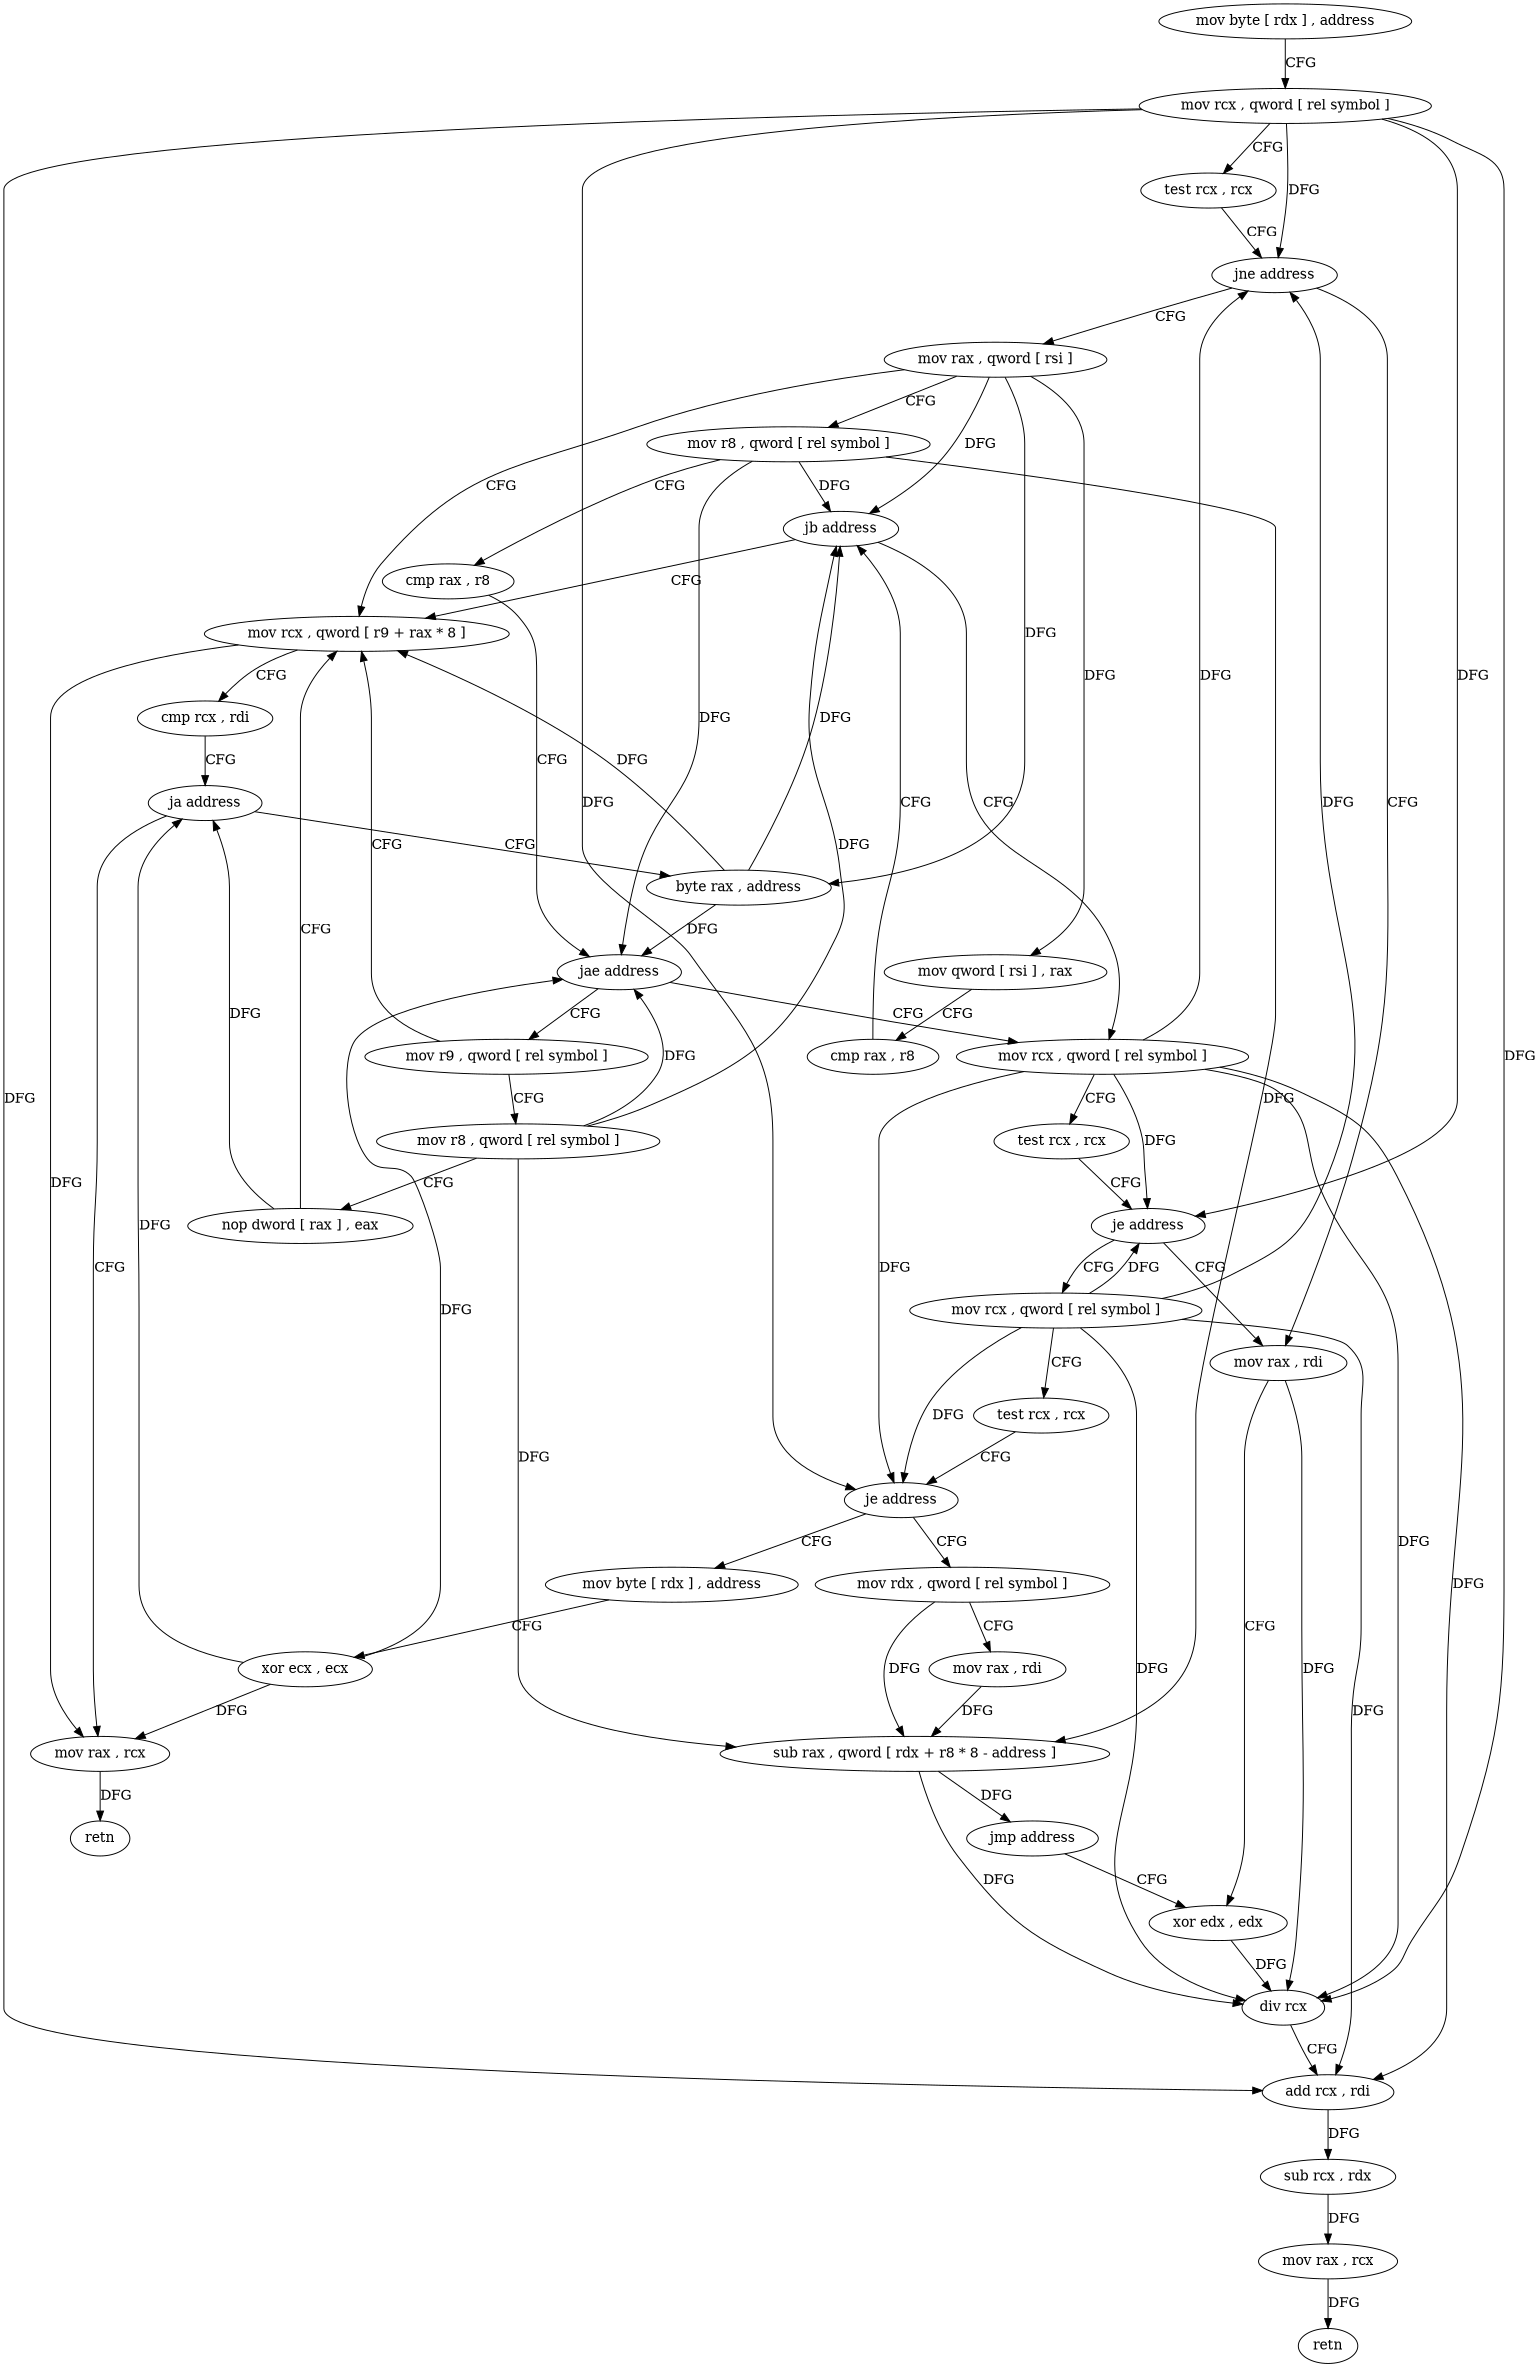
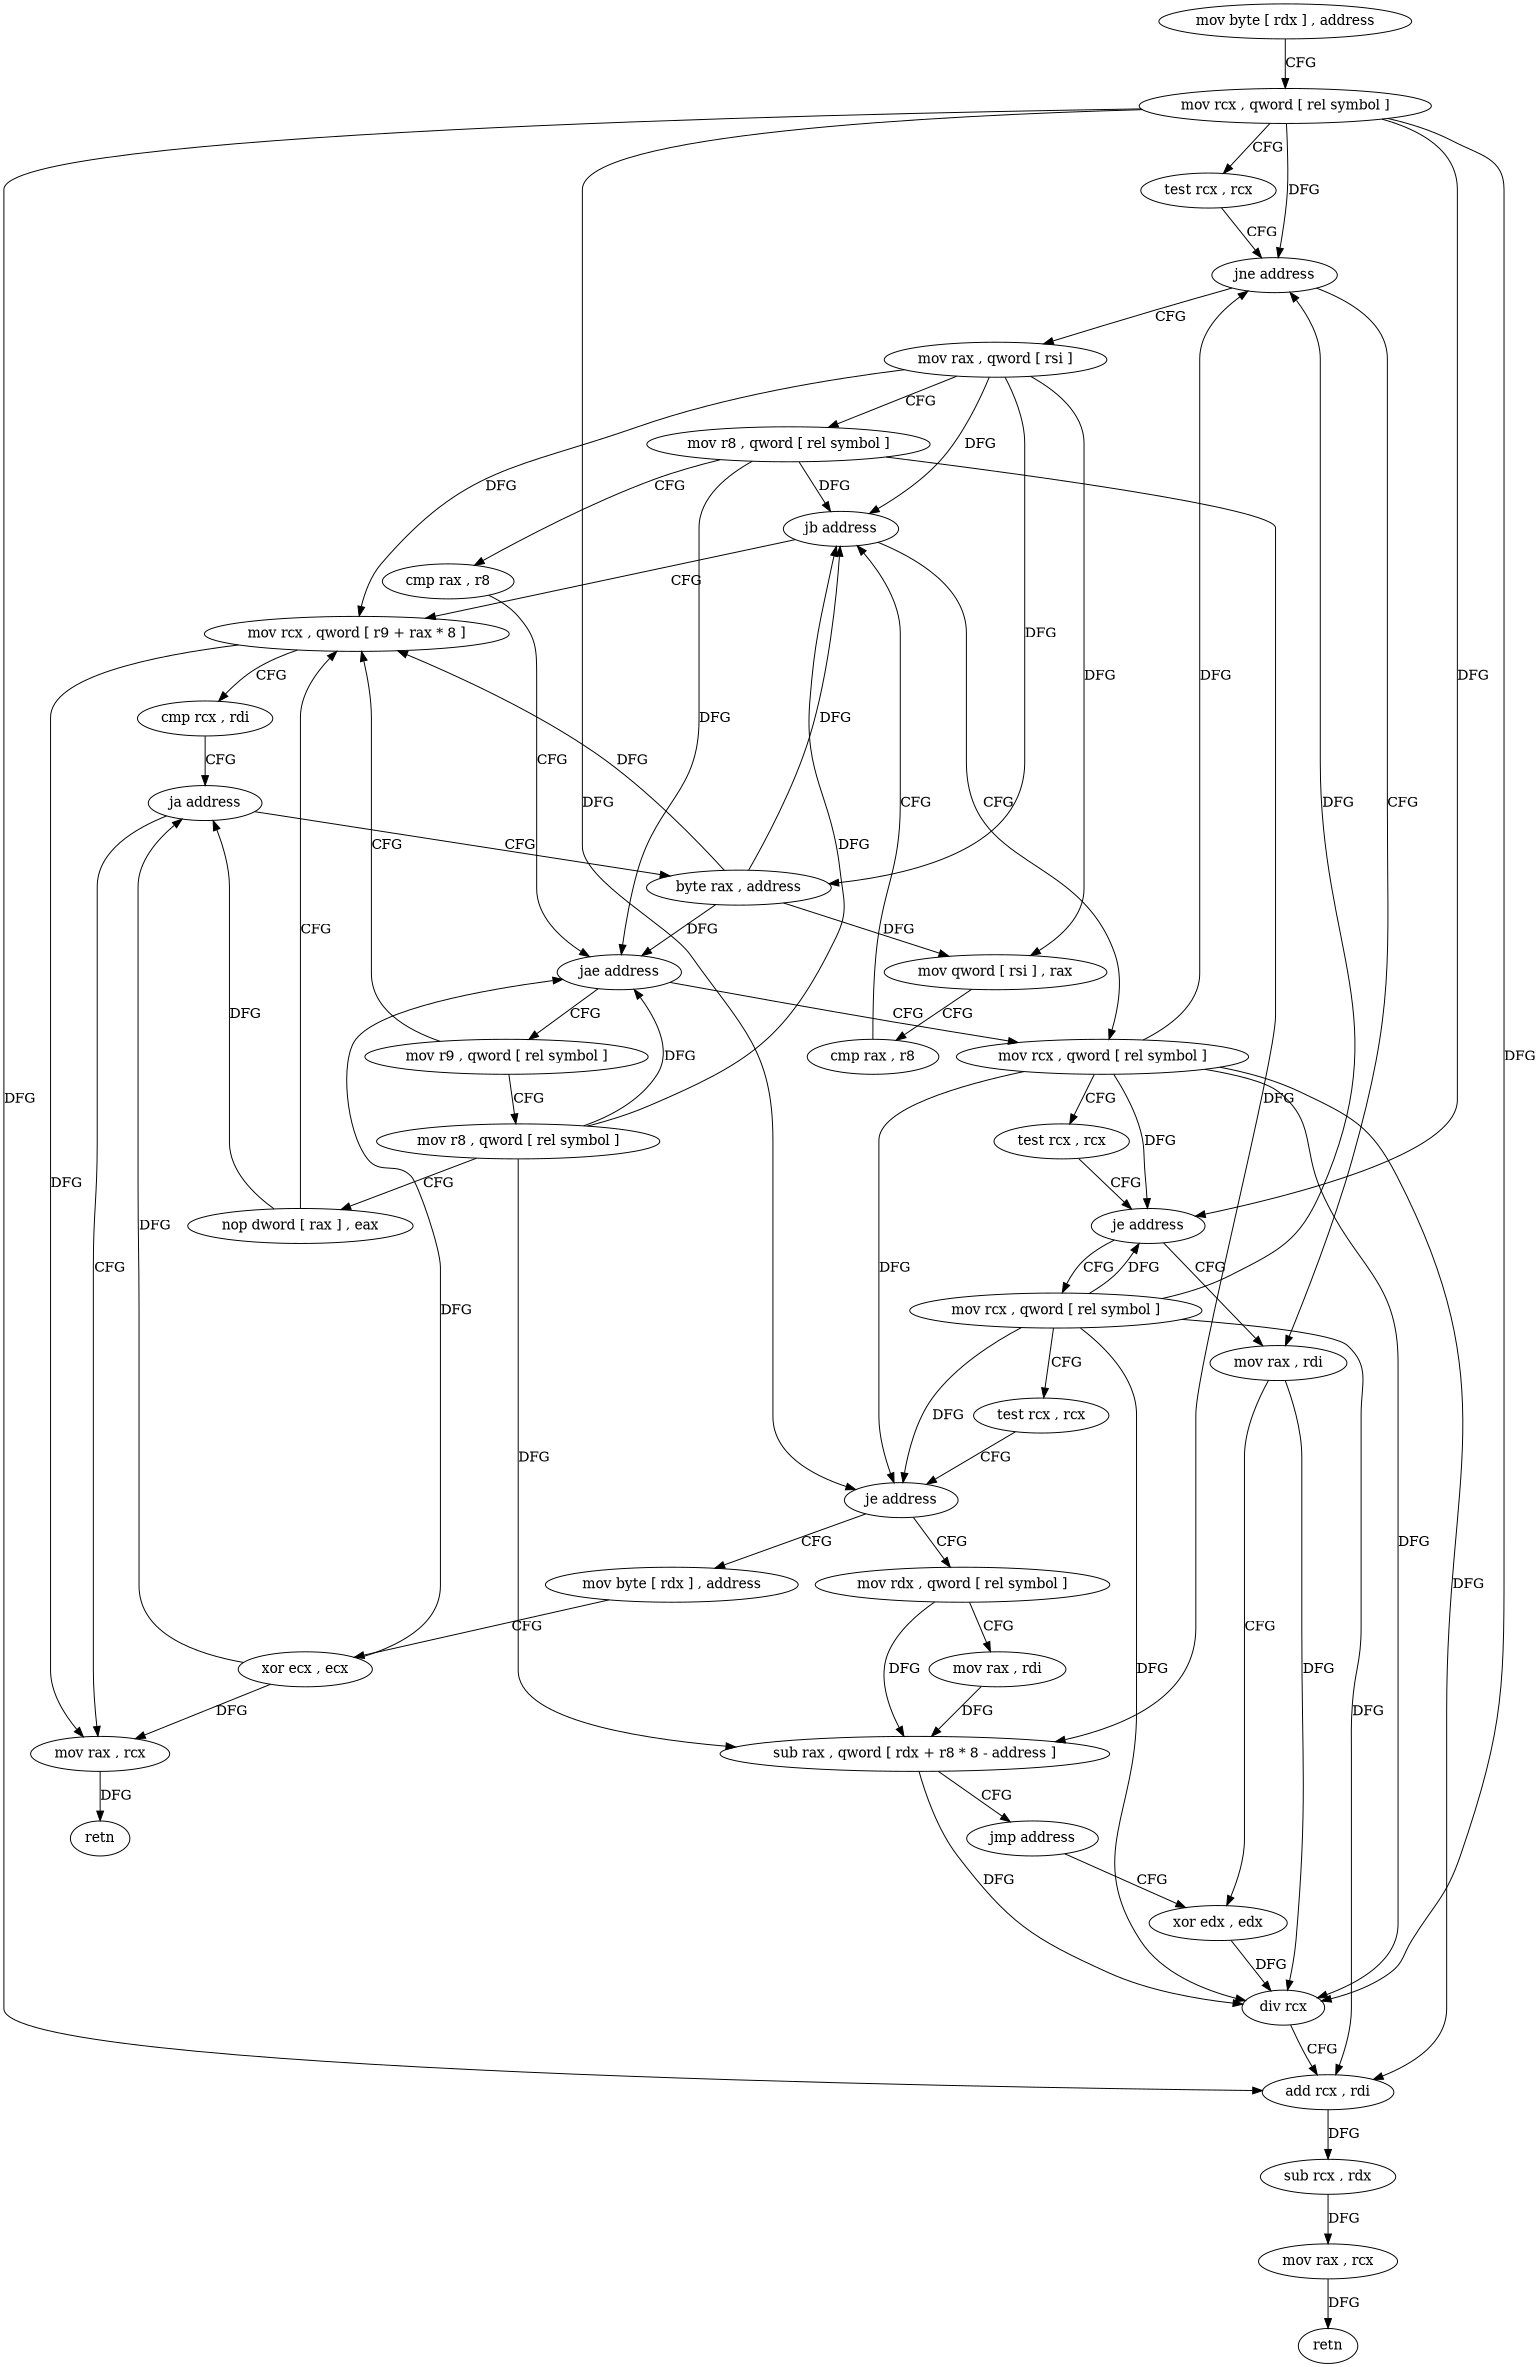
(501, 487) -> (501, 487)
none -> (861, 928)
(997, 1796) -> (997, 1796)
